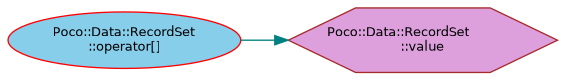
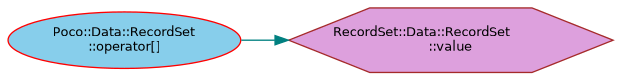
(423, 40) -> (451, 40)
